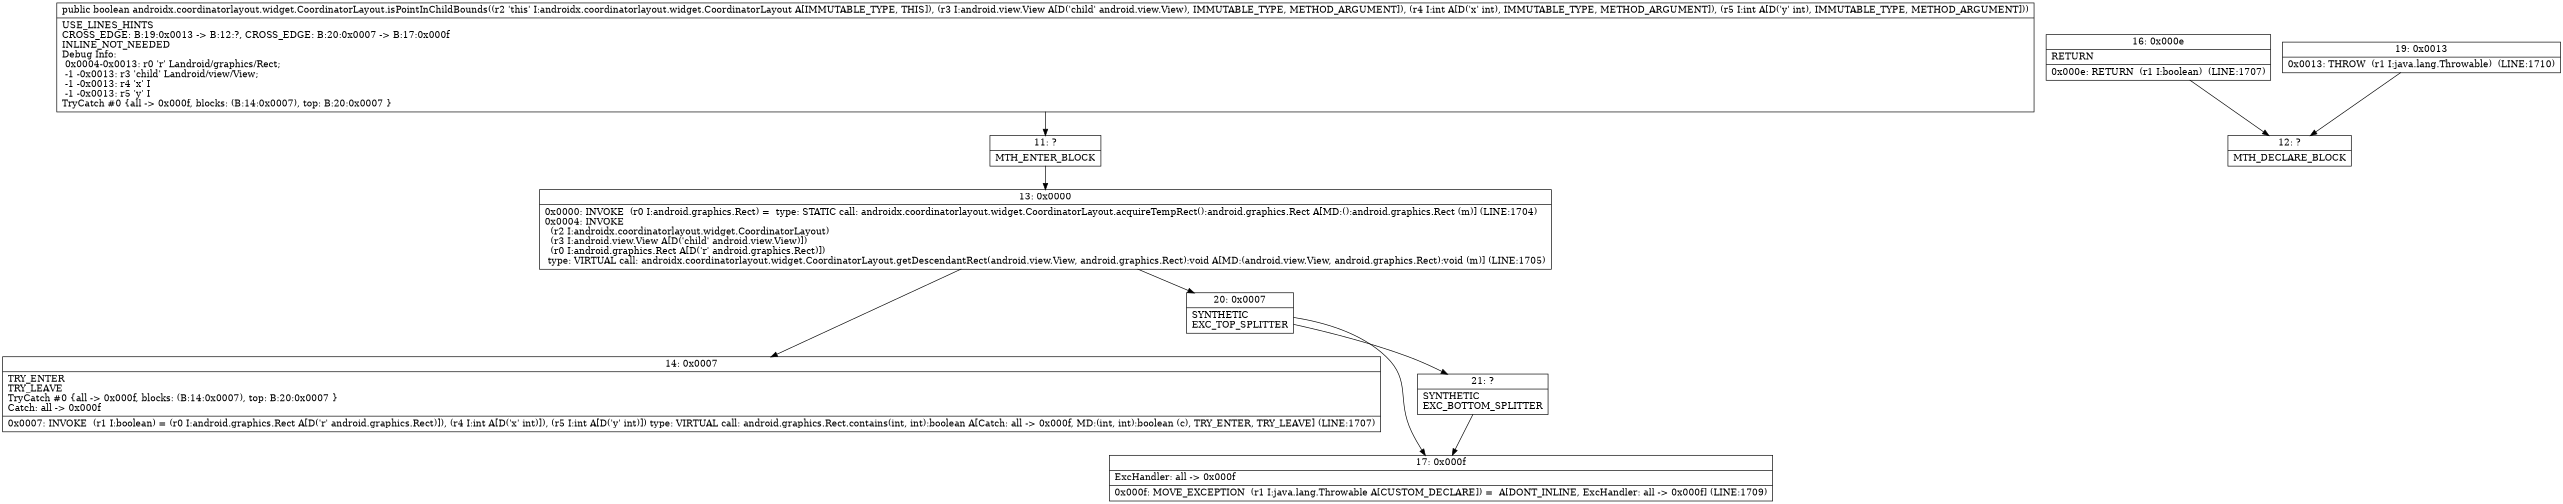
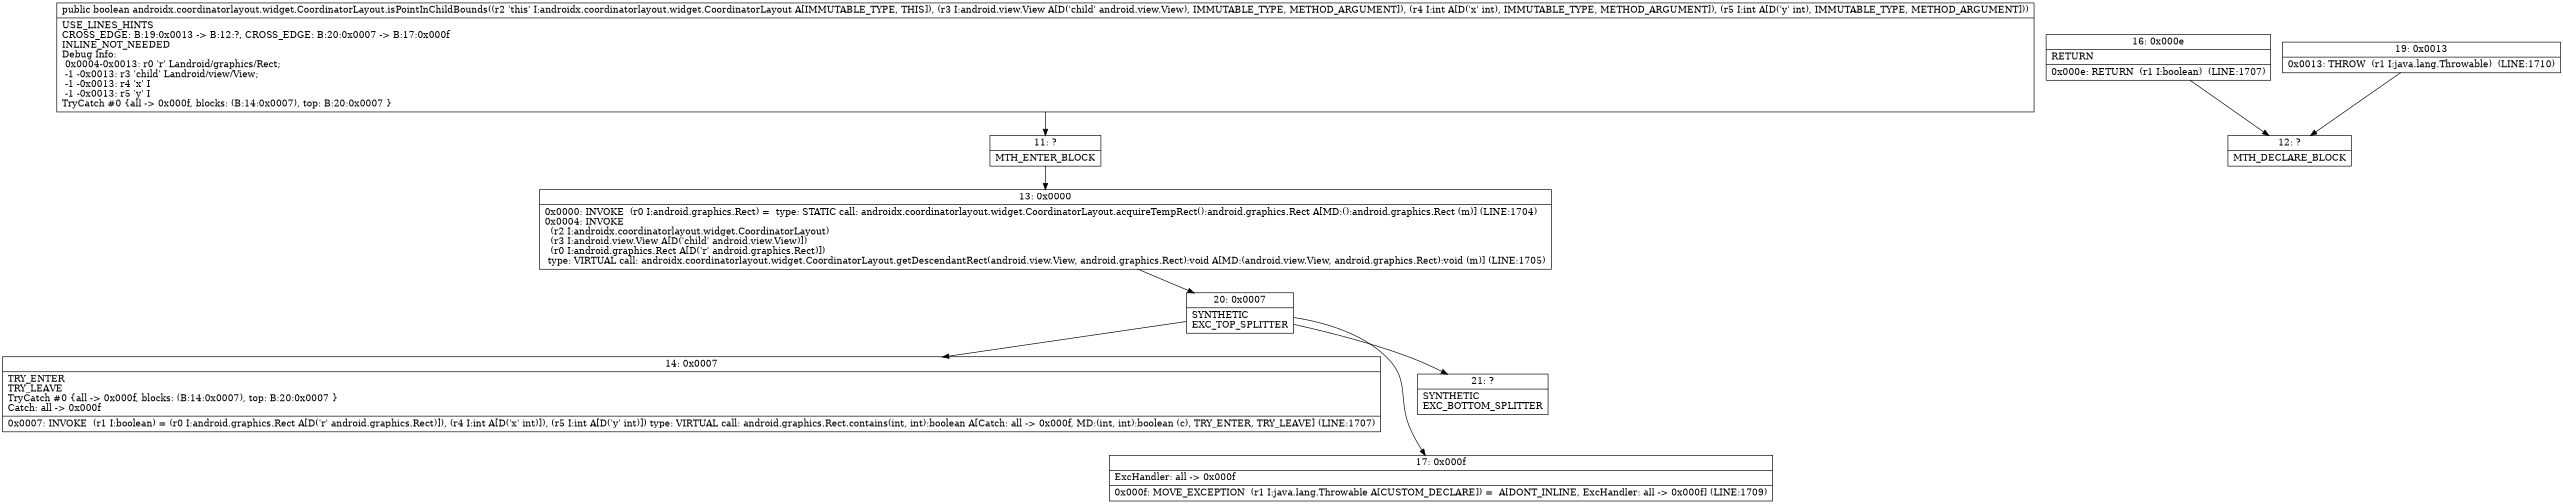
(869, 312) -> (1068, 339)
(1464, 432) -> none
